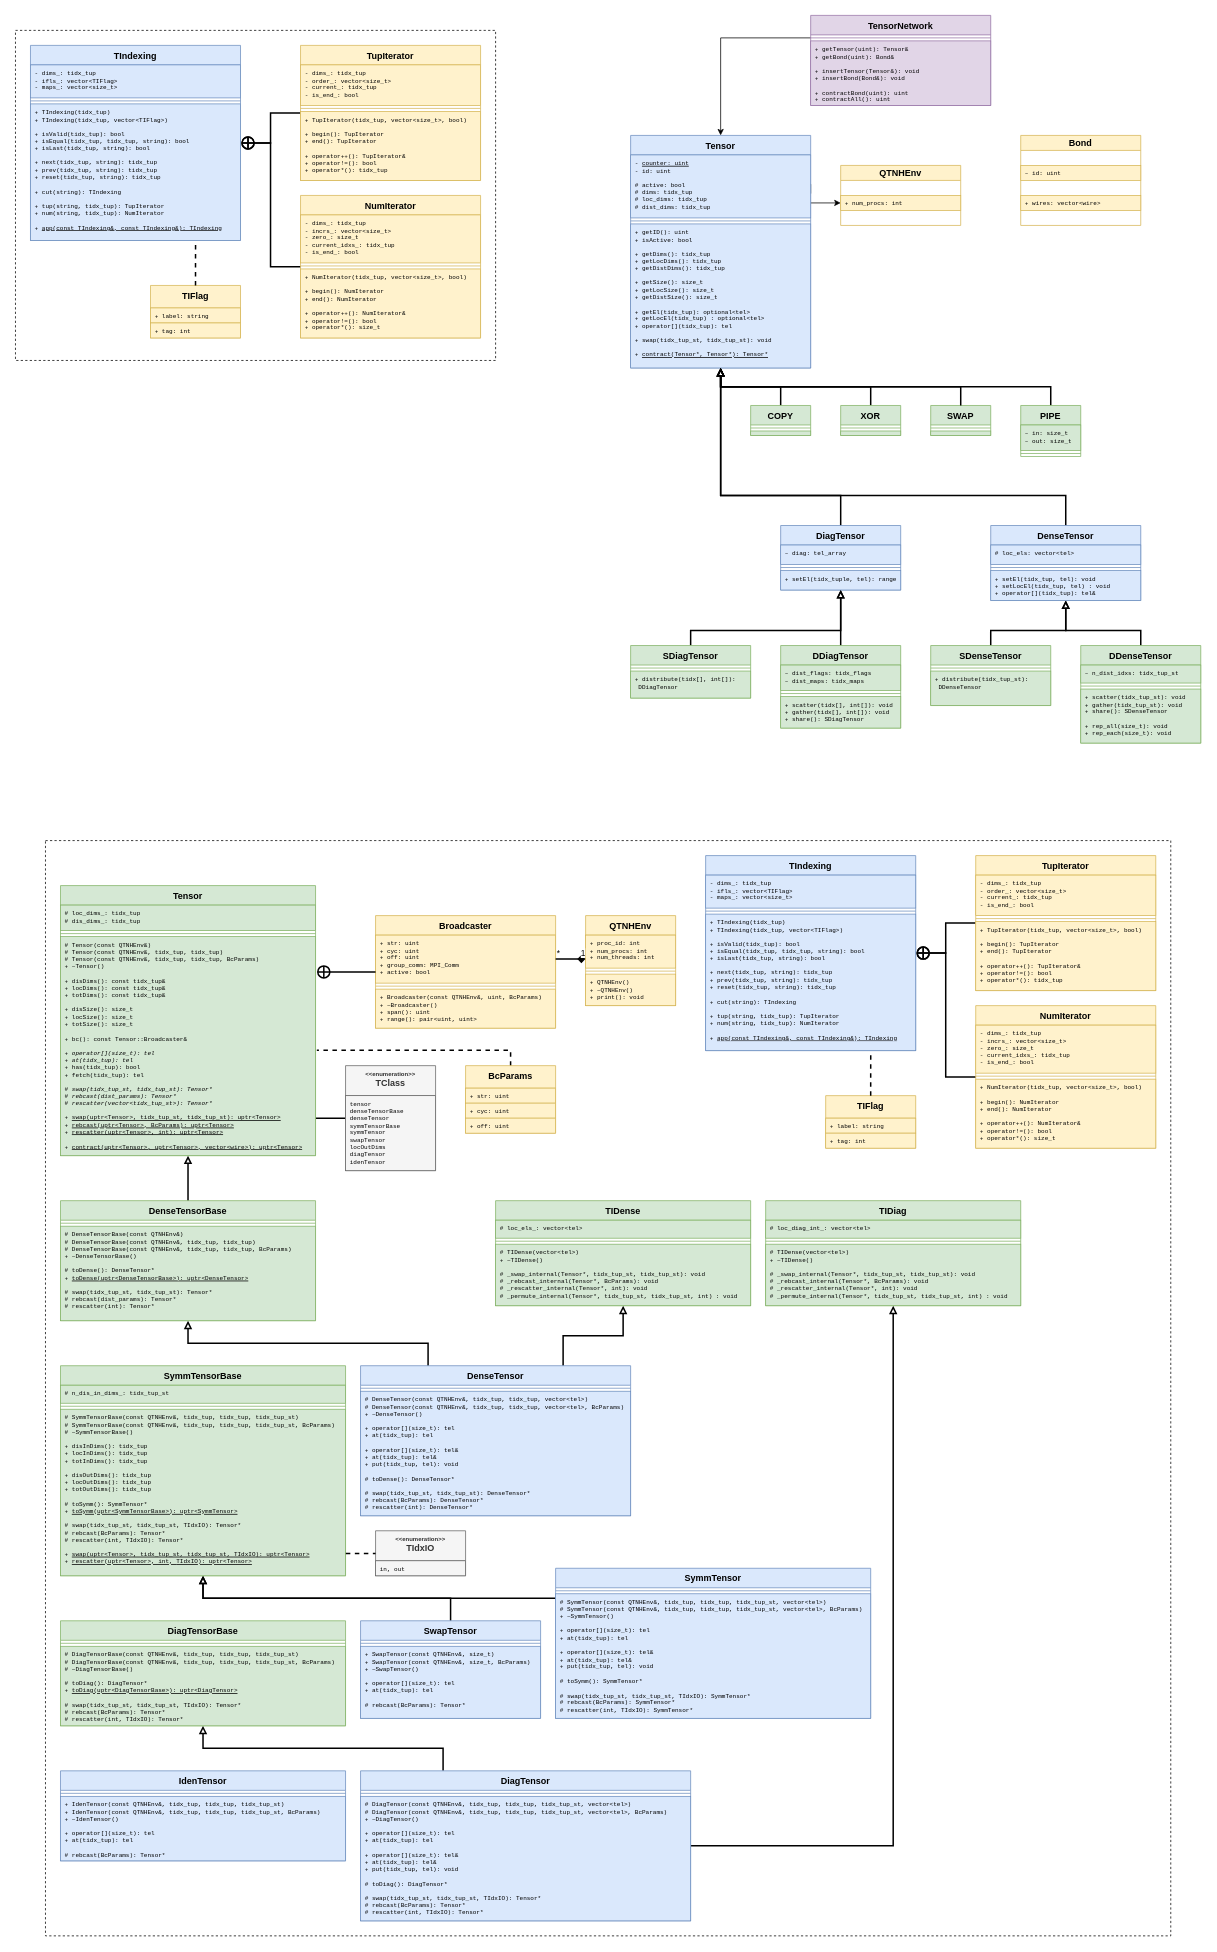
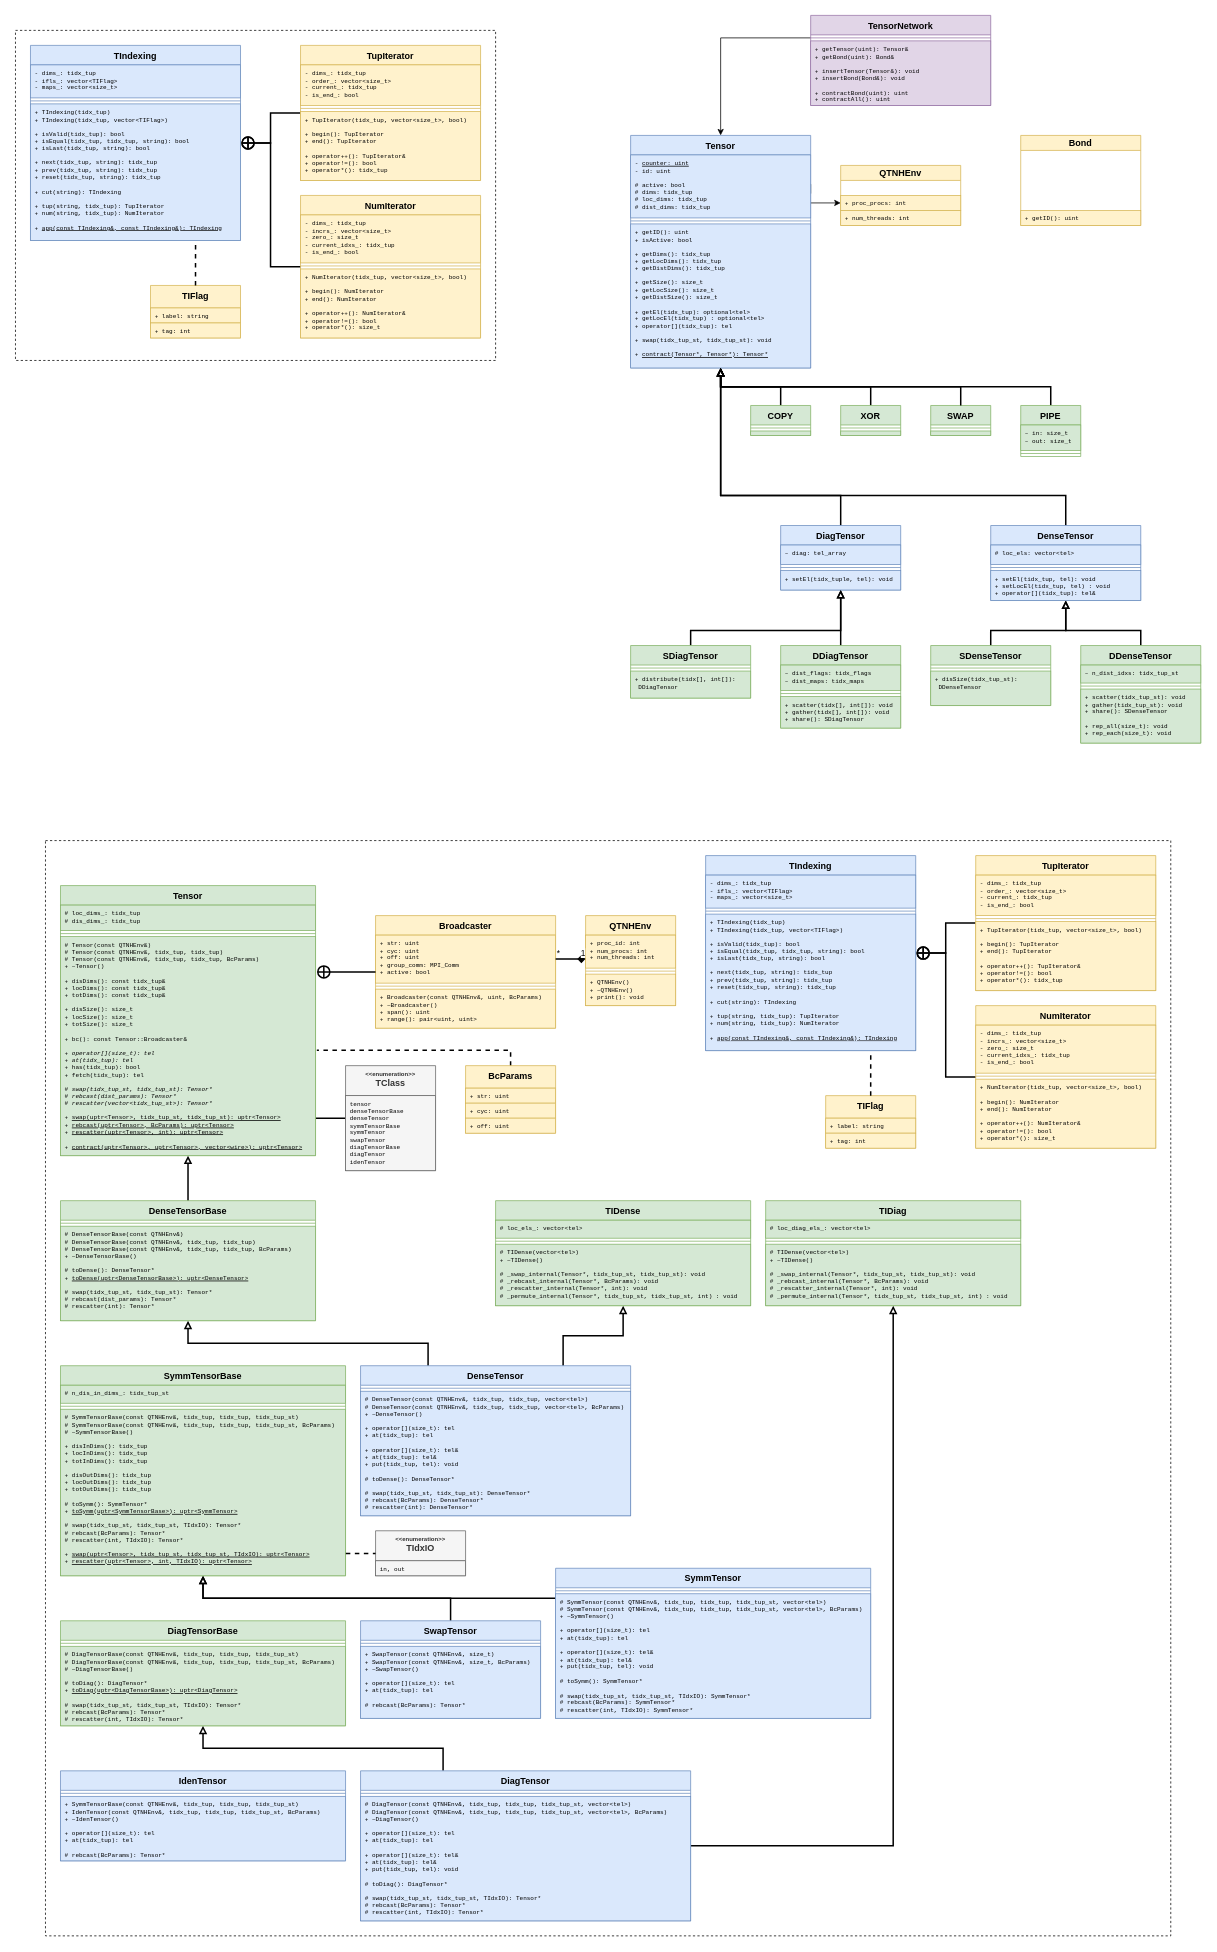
(1080, 173) -> none
(869, 203) -> (870, 203)
(1080, 203) -> none
none -> (900, 218)
none -> (1080, 218)
(830, 579) -> (827, 579)
(991, 683) -> (991, 683)
(375, 1133) -> (375, 1133)
(811, 1229) -> (811, 1229)
(175, 1823) -> (175, 1823)
